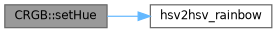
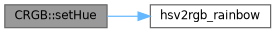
(211, 16) -> (210, 16)
